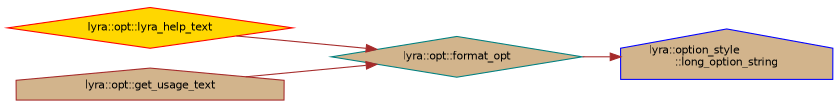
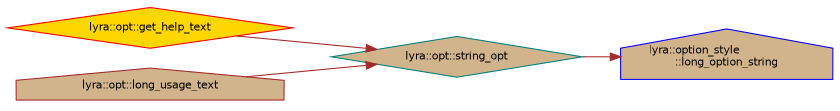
(150, 28) -> (150, 28)
(457, 57) -> (457, 57)
(150, 86) -> (150, 86)
